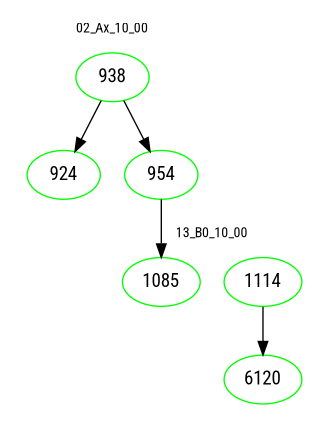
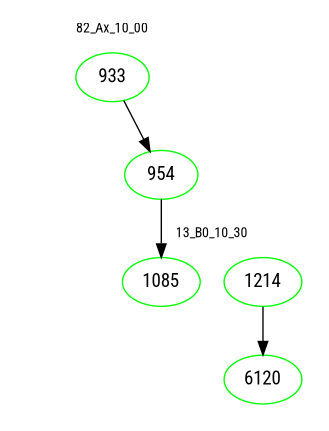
(113, 29) -> (113, 29)
(113, 77) -> (113, 77)
(64, 175) -> none
(212, 234) -> (212, 234)
(263, 282) -> (263, 282)
